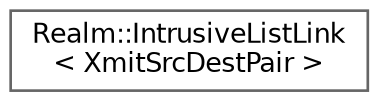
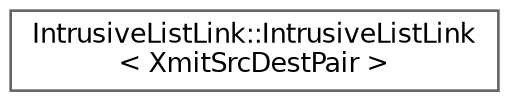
(189, 51) -> (255, 51)
